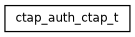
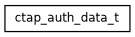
(67, 19) -> (67, 19)
